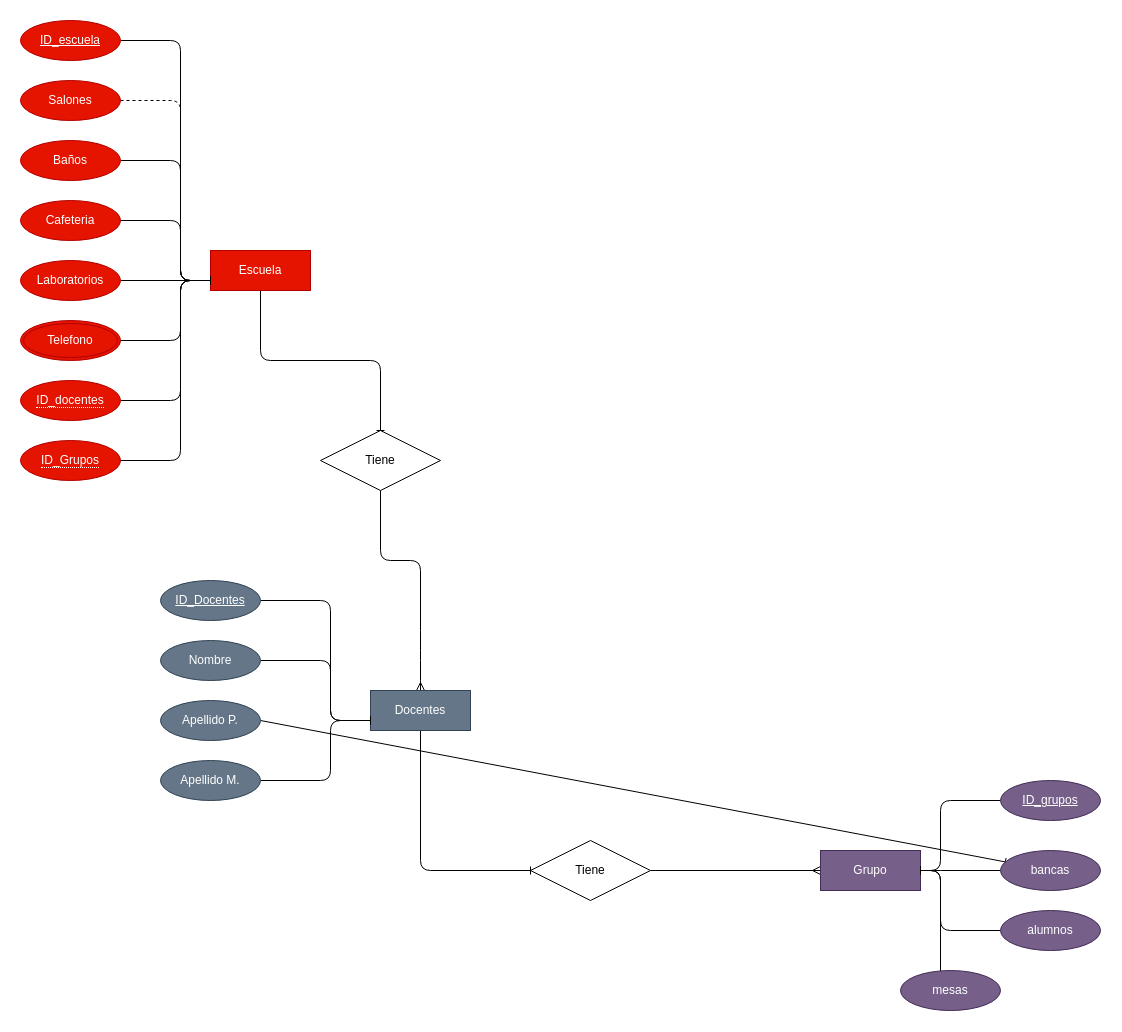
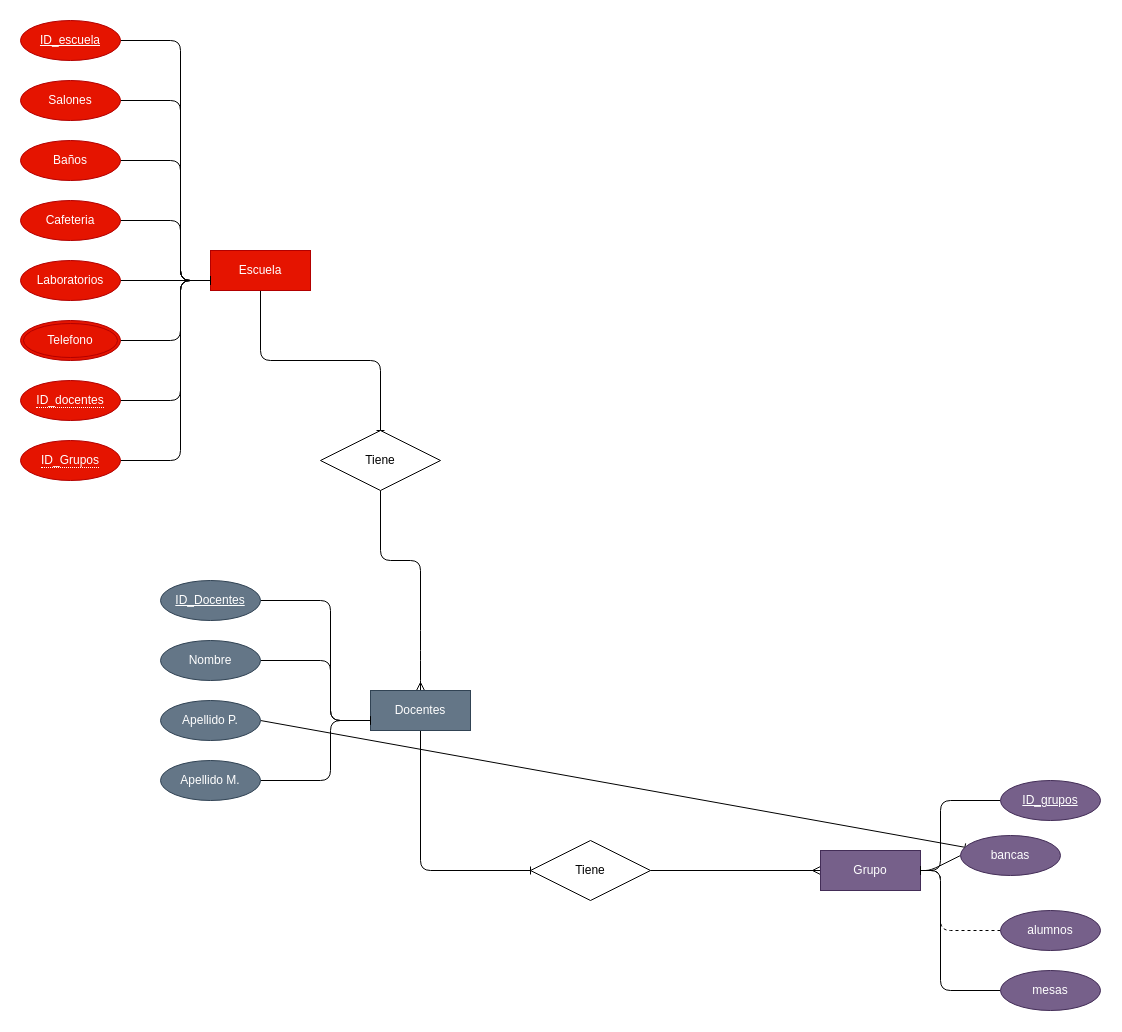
(149, 101) -> (149, 101)
(1051, 871) -> (1011, 856)
(972, 931) -> (972, 931)
(951, 991) -> (1051, 991)
